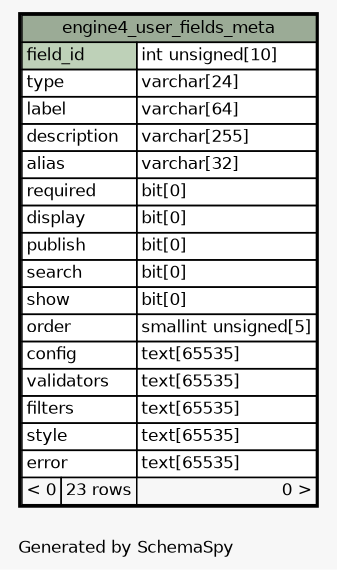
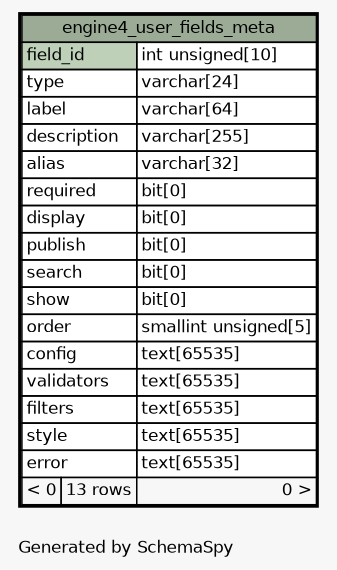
(99, 490) -> (99, 490)
